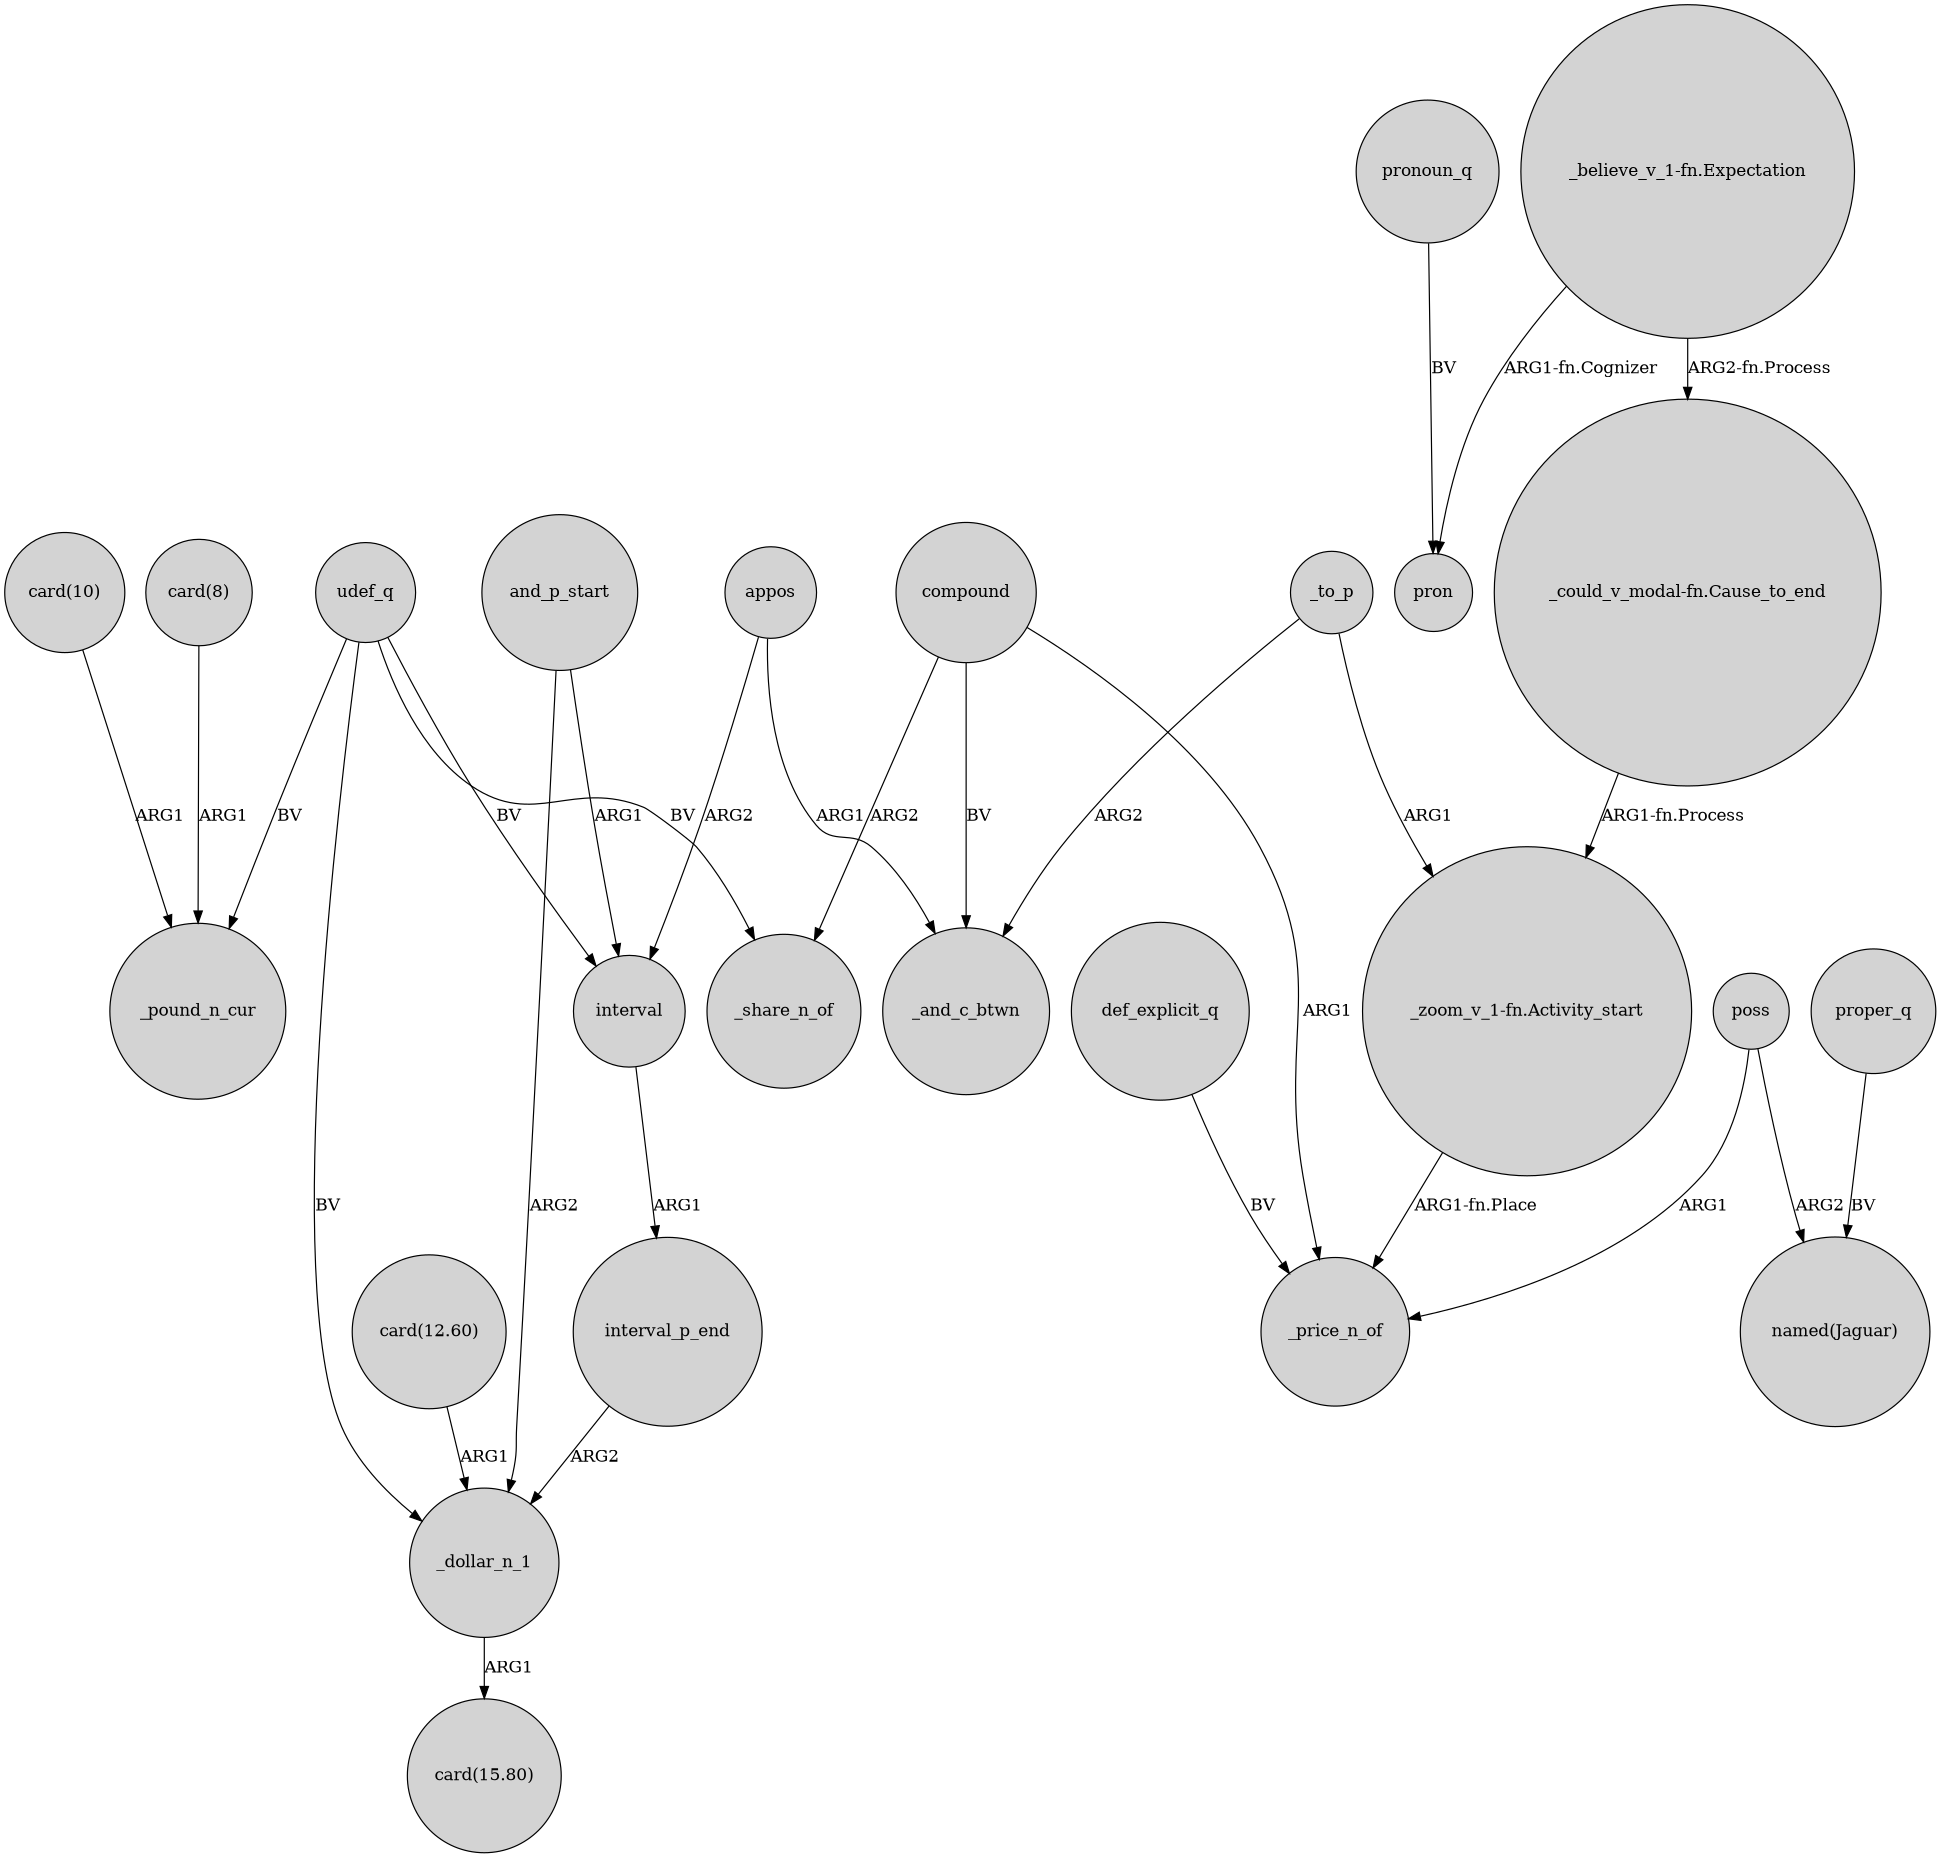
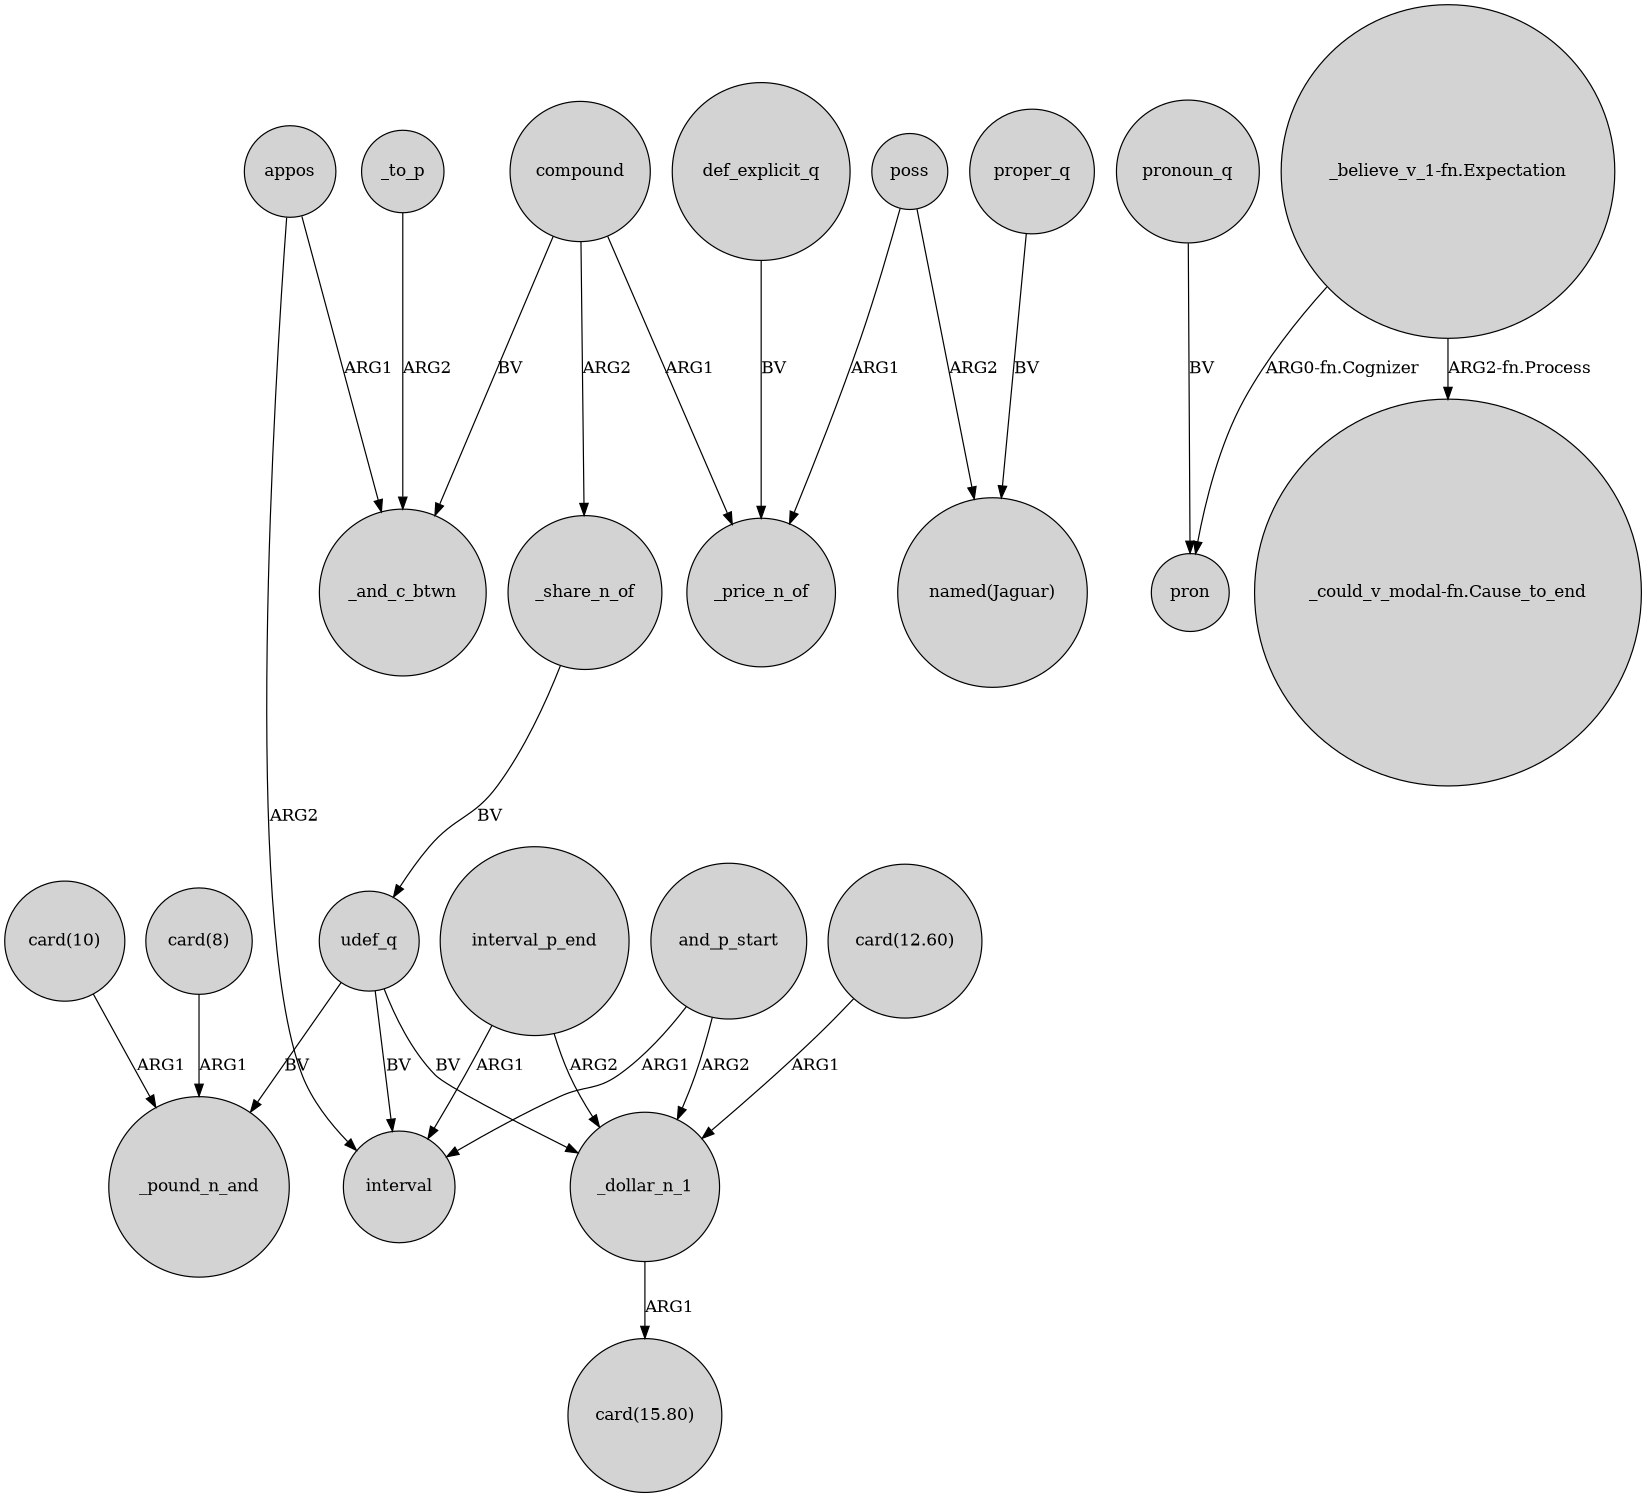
(1581, 369) -> (1342, 369)
(538, 804) -> (496, 788)
(198, 1011) -> (199, 1187)
(1527, 1011) -> none
(645, 1147) -> (464, 1077)
